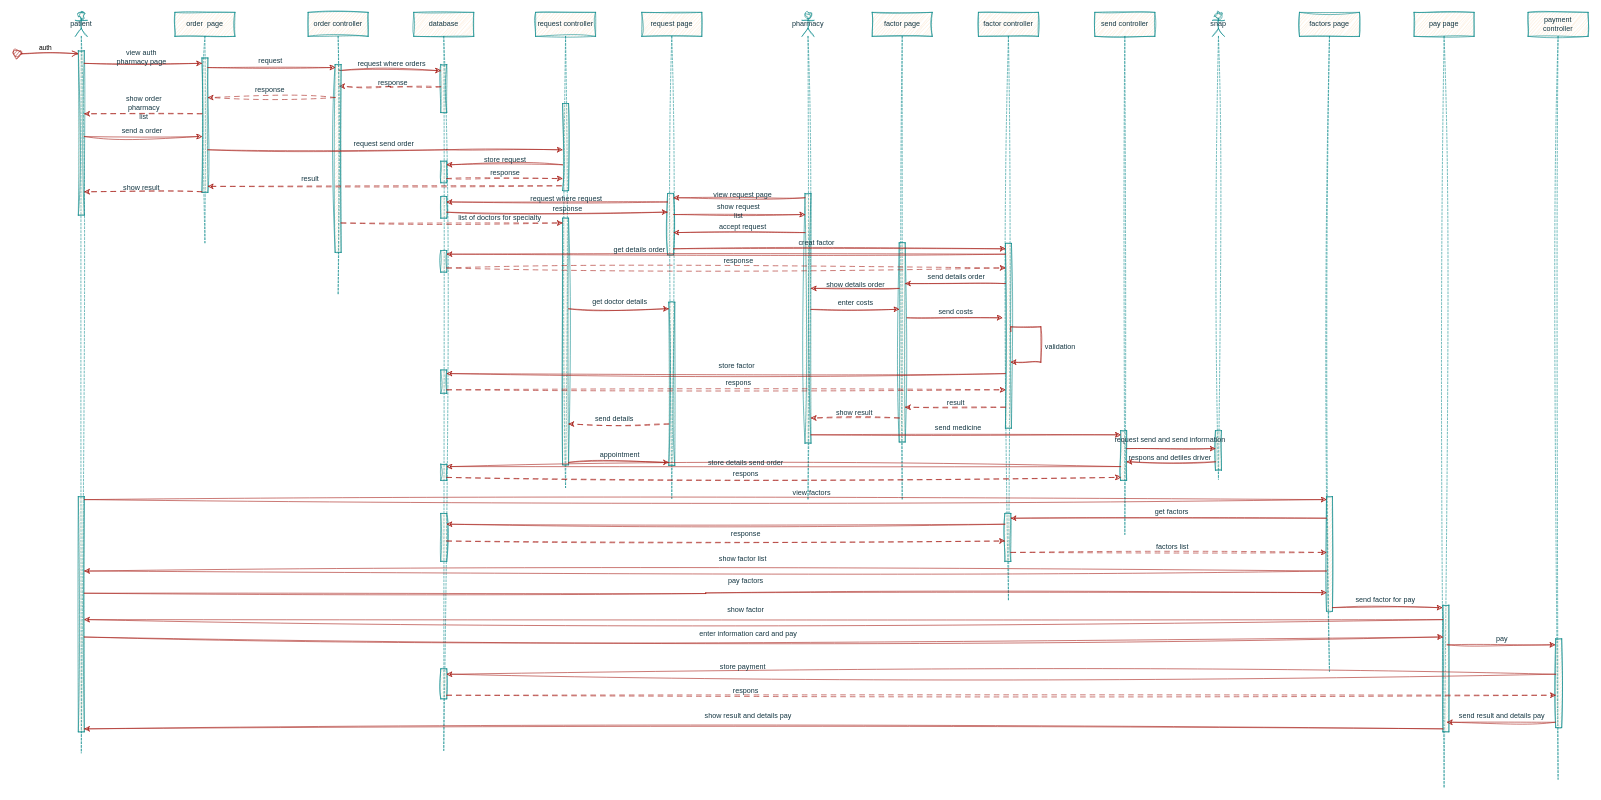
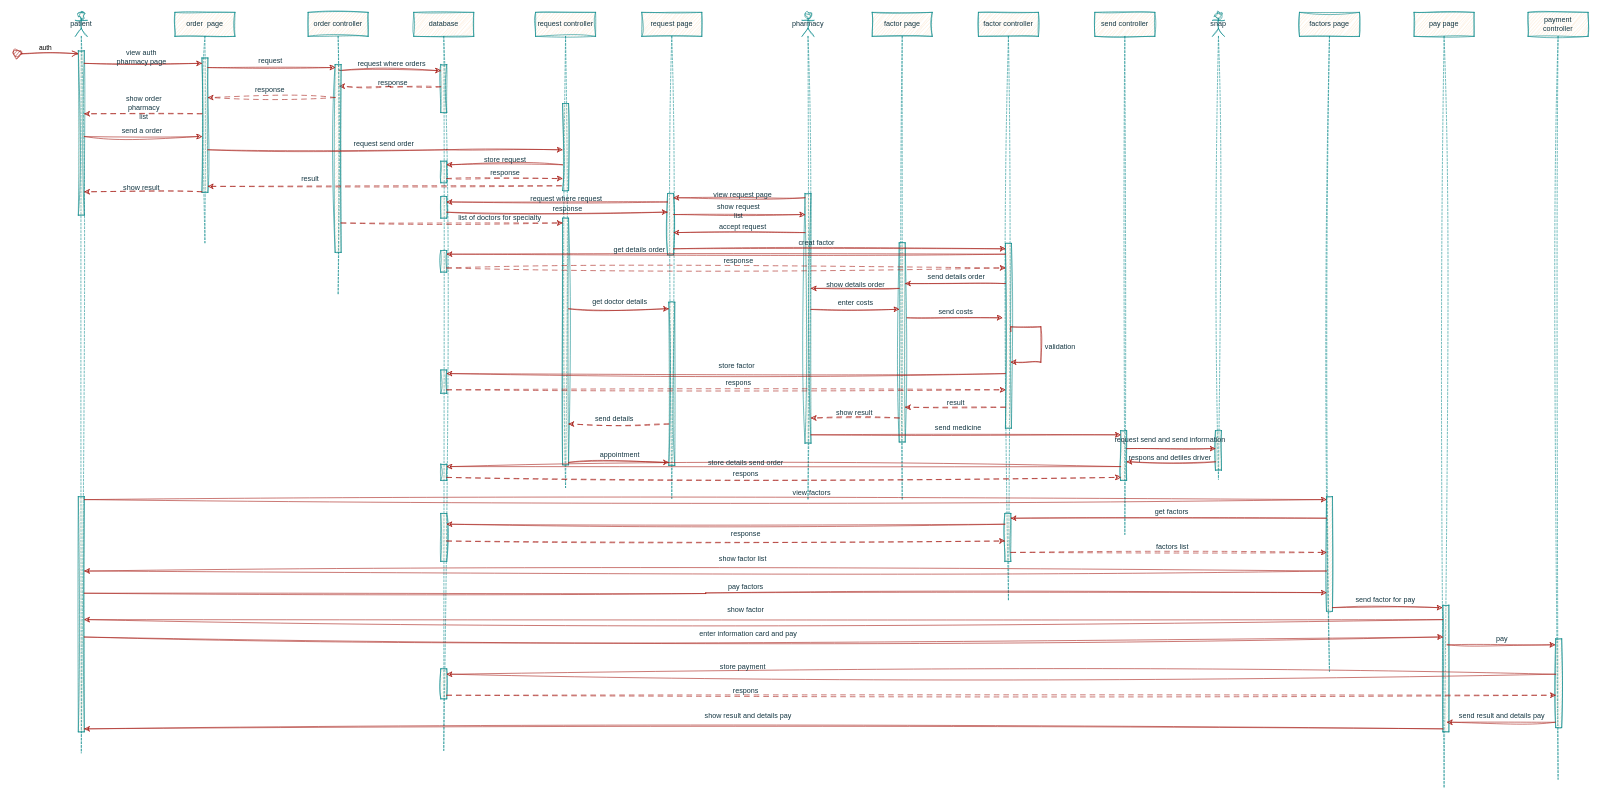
(745, 581) -> (745, 587)
